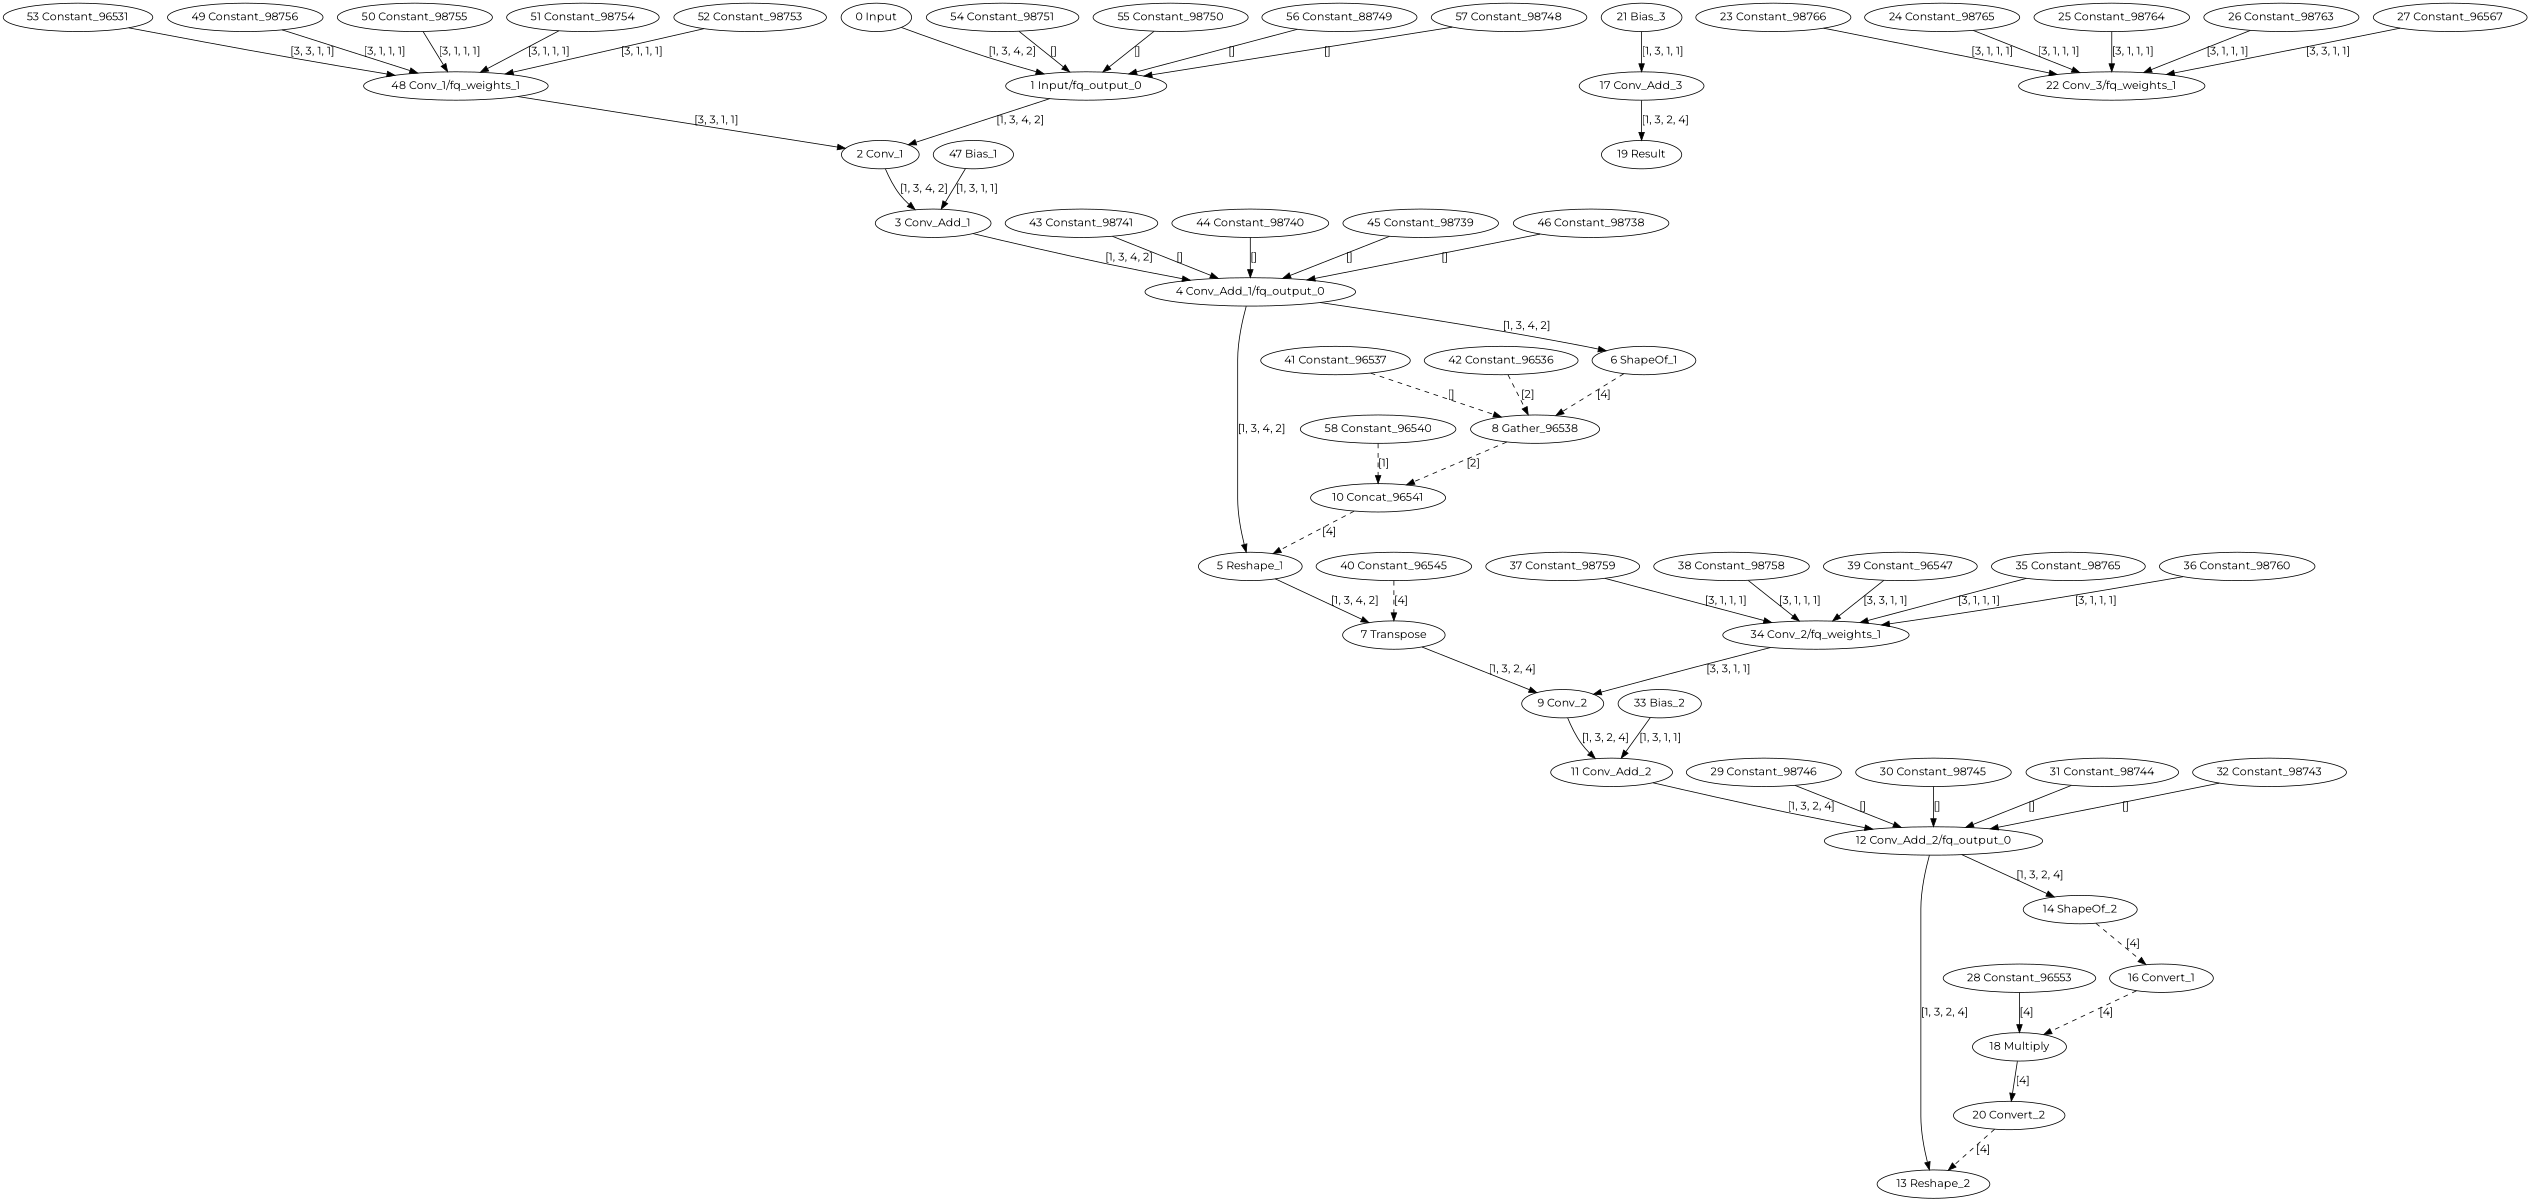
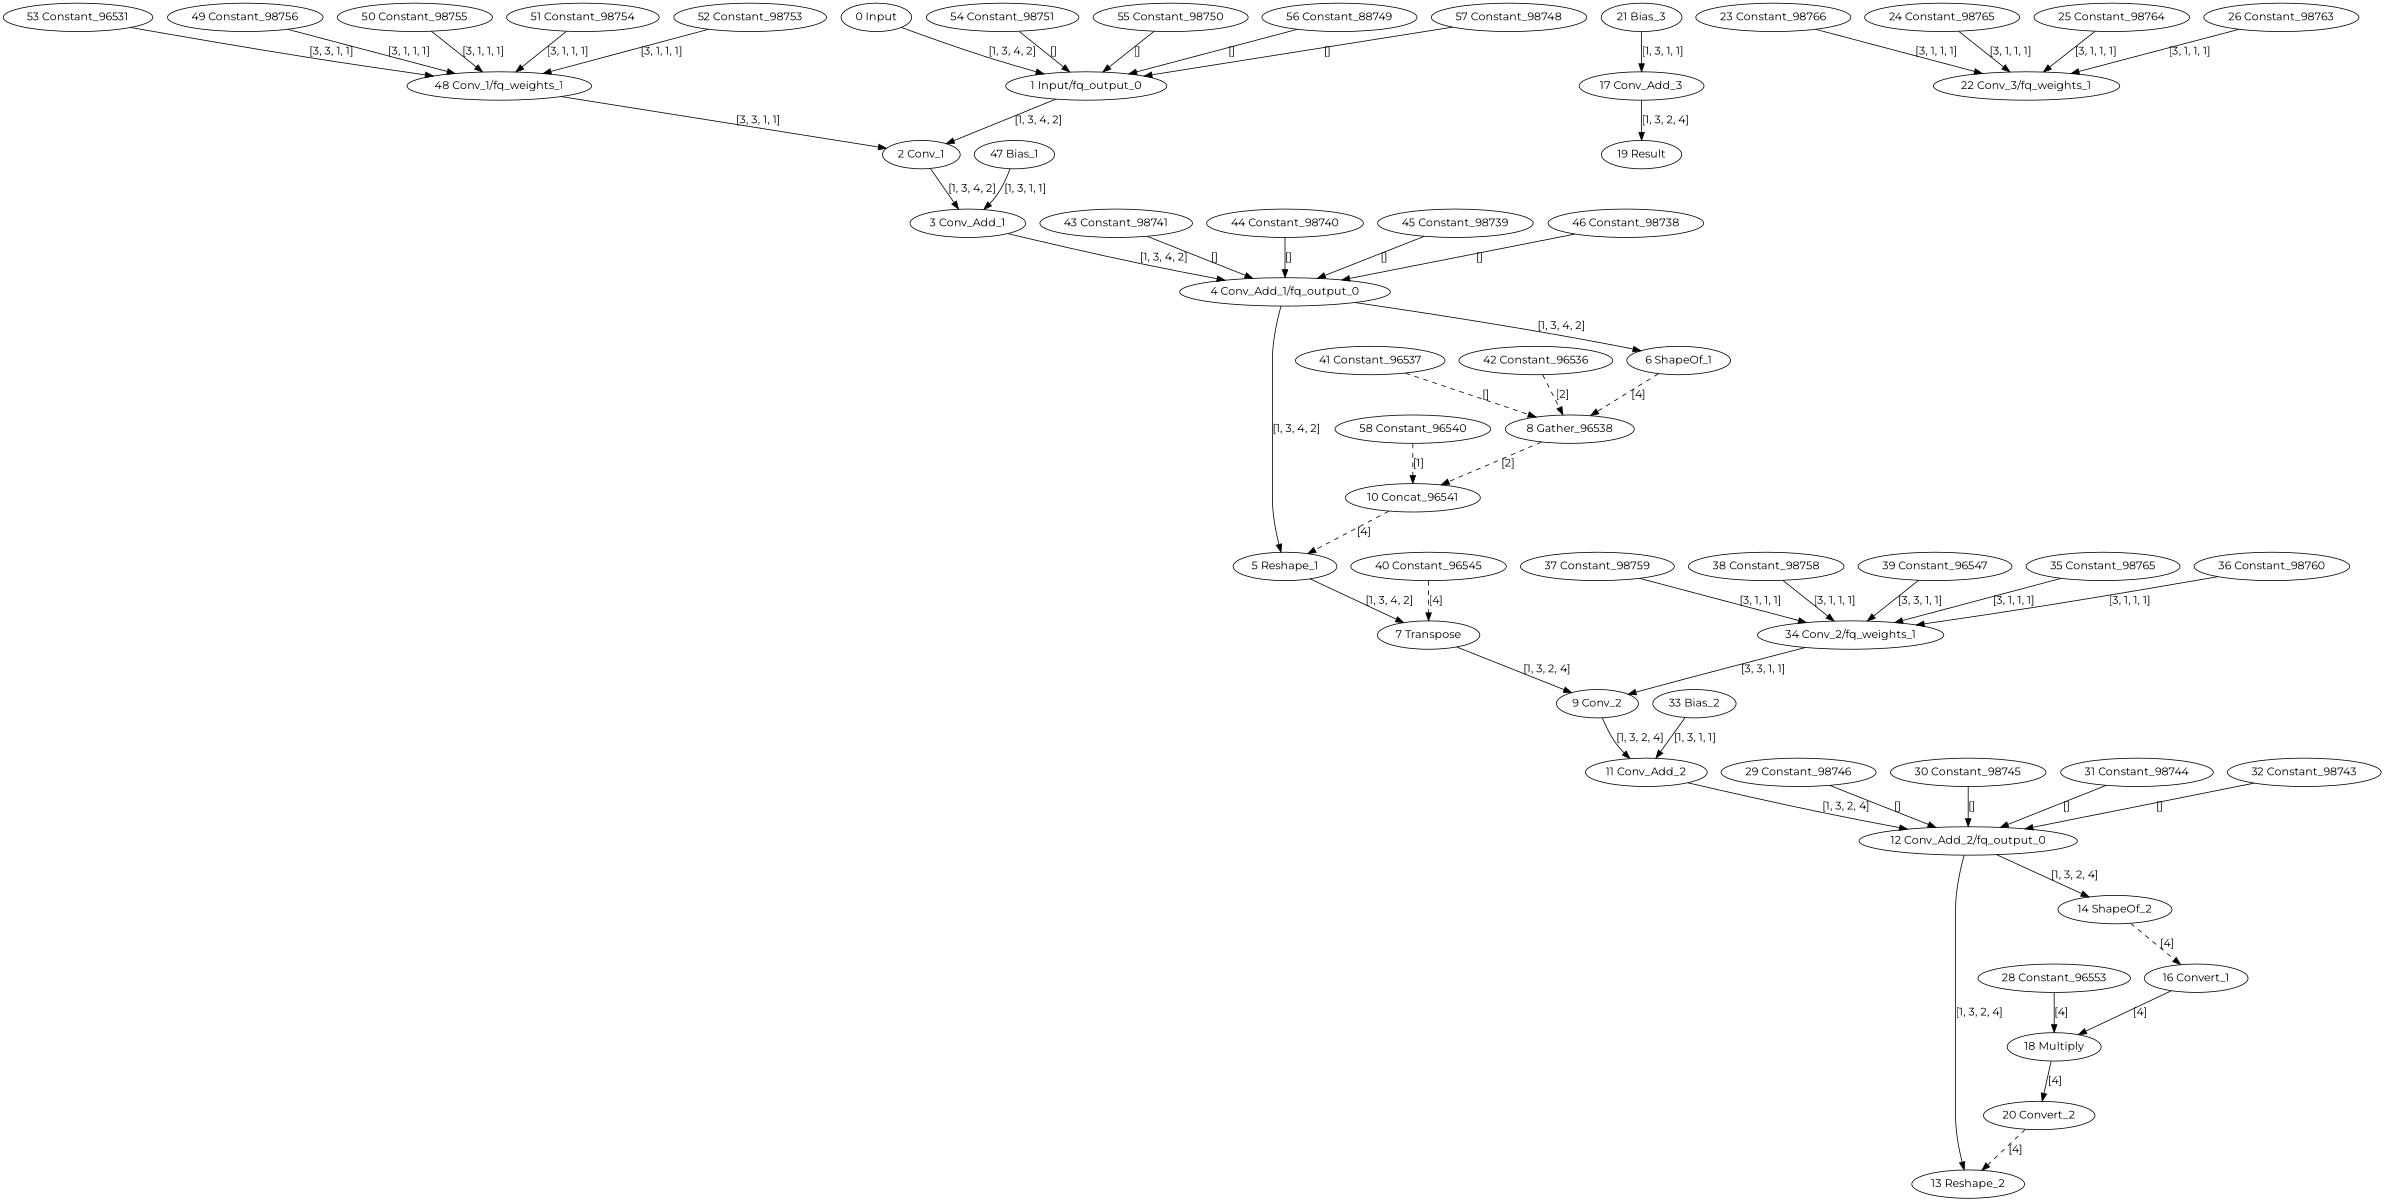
(2450, 17) -> none
(2094, 1011) -> (2128, 1011)
